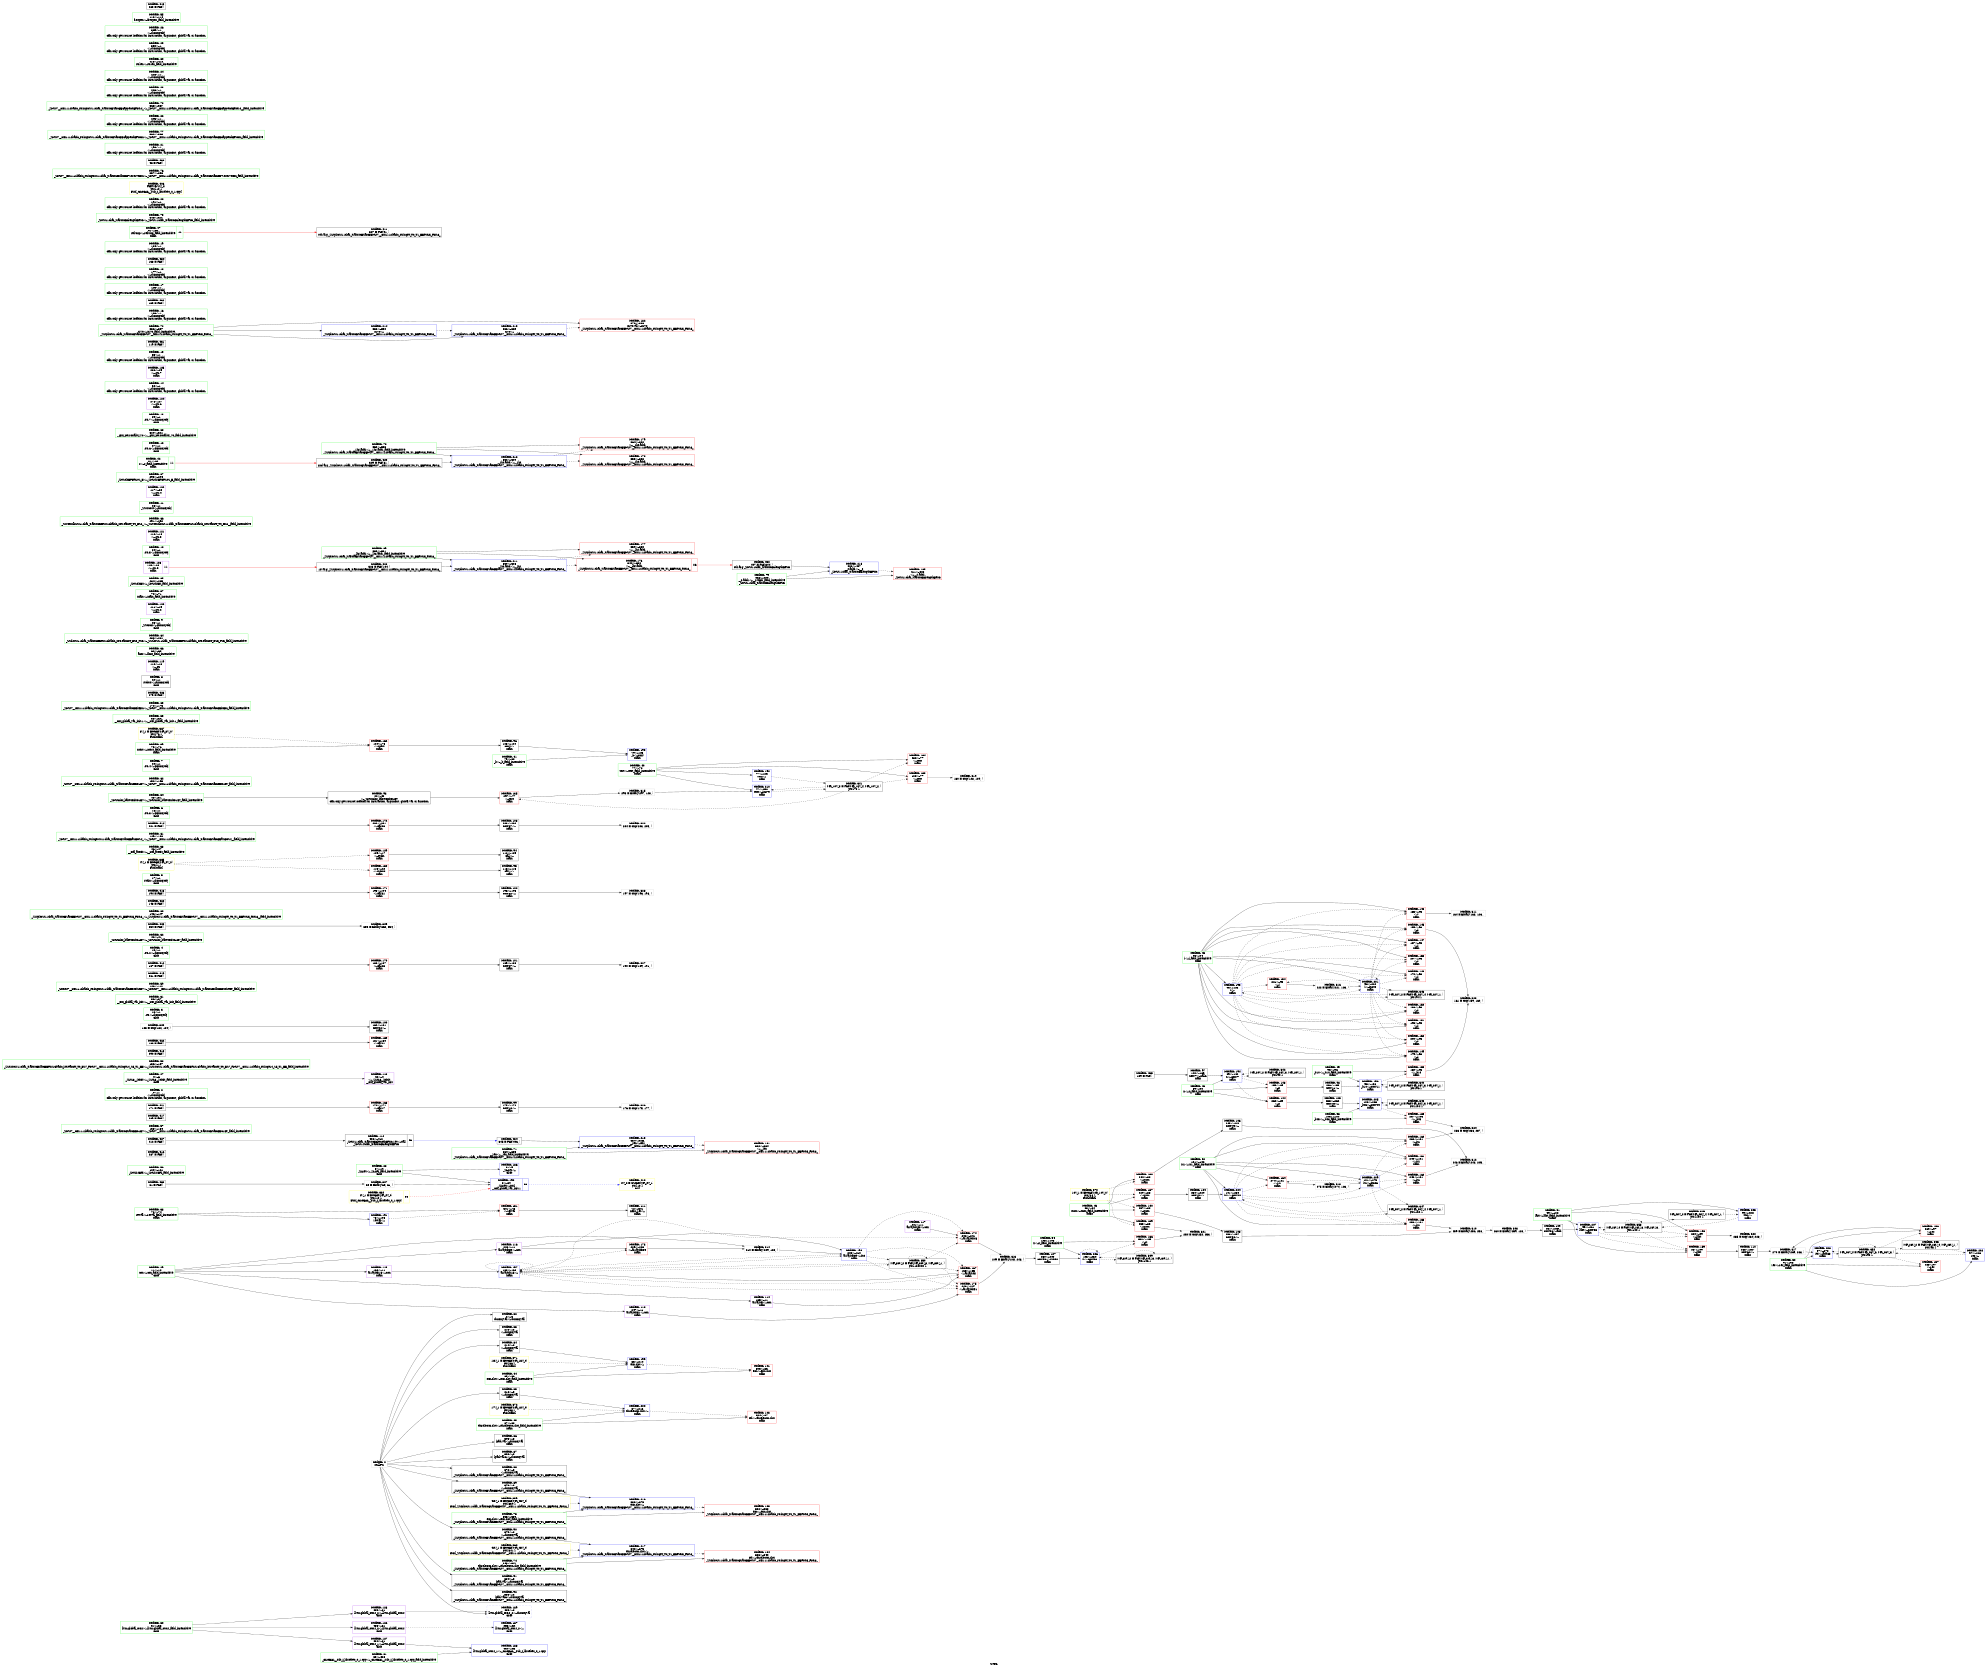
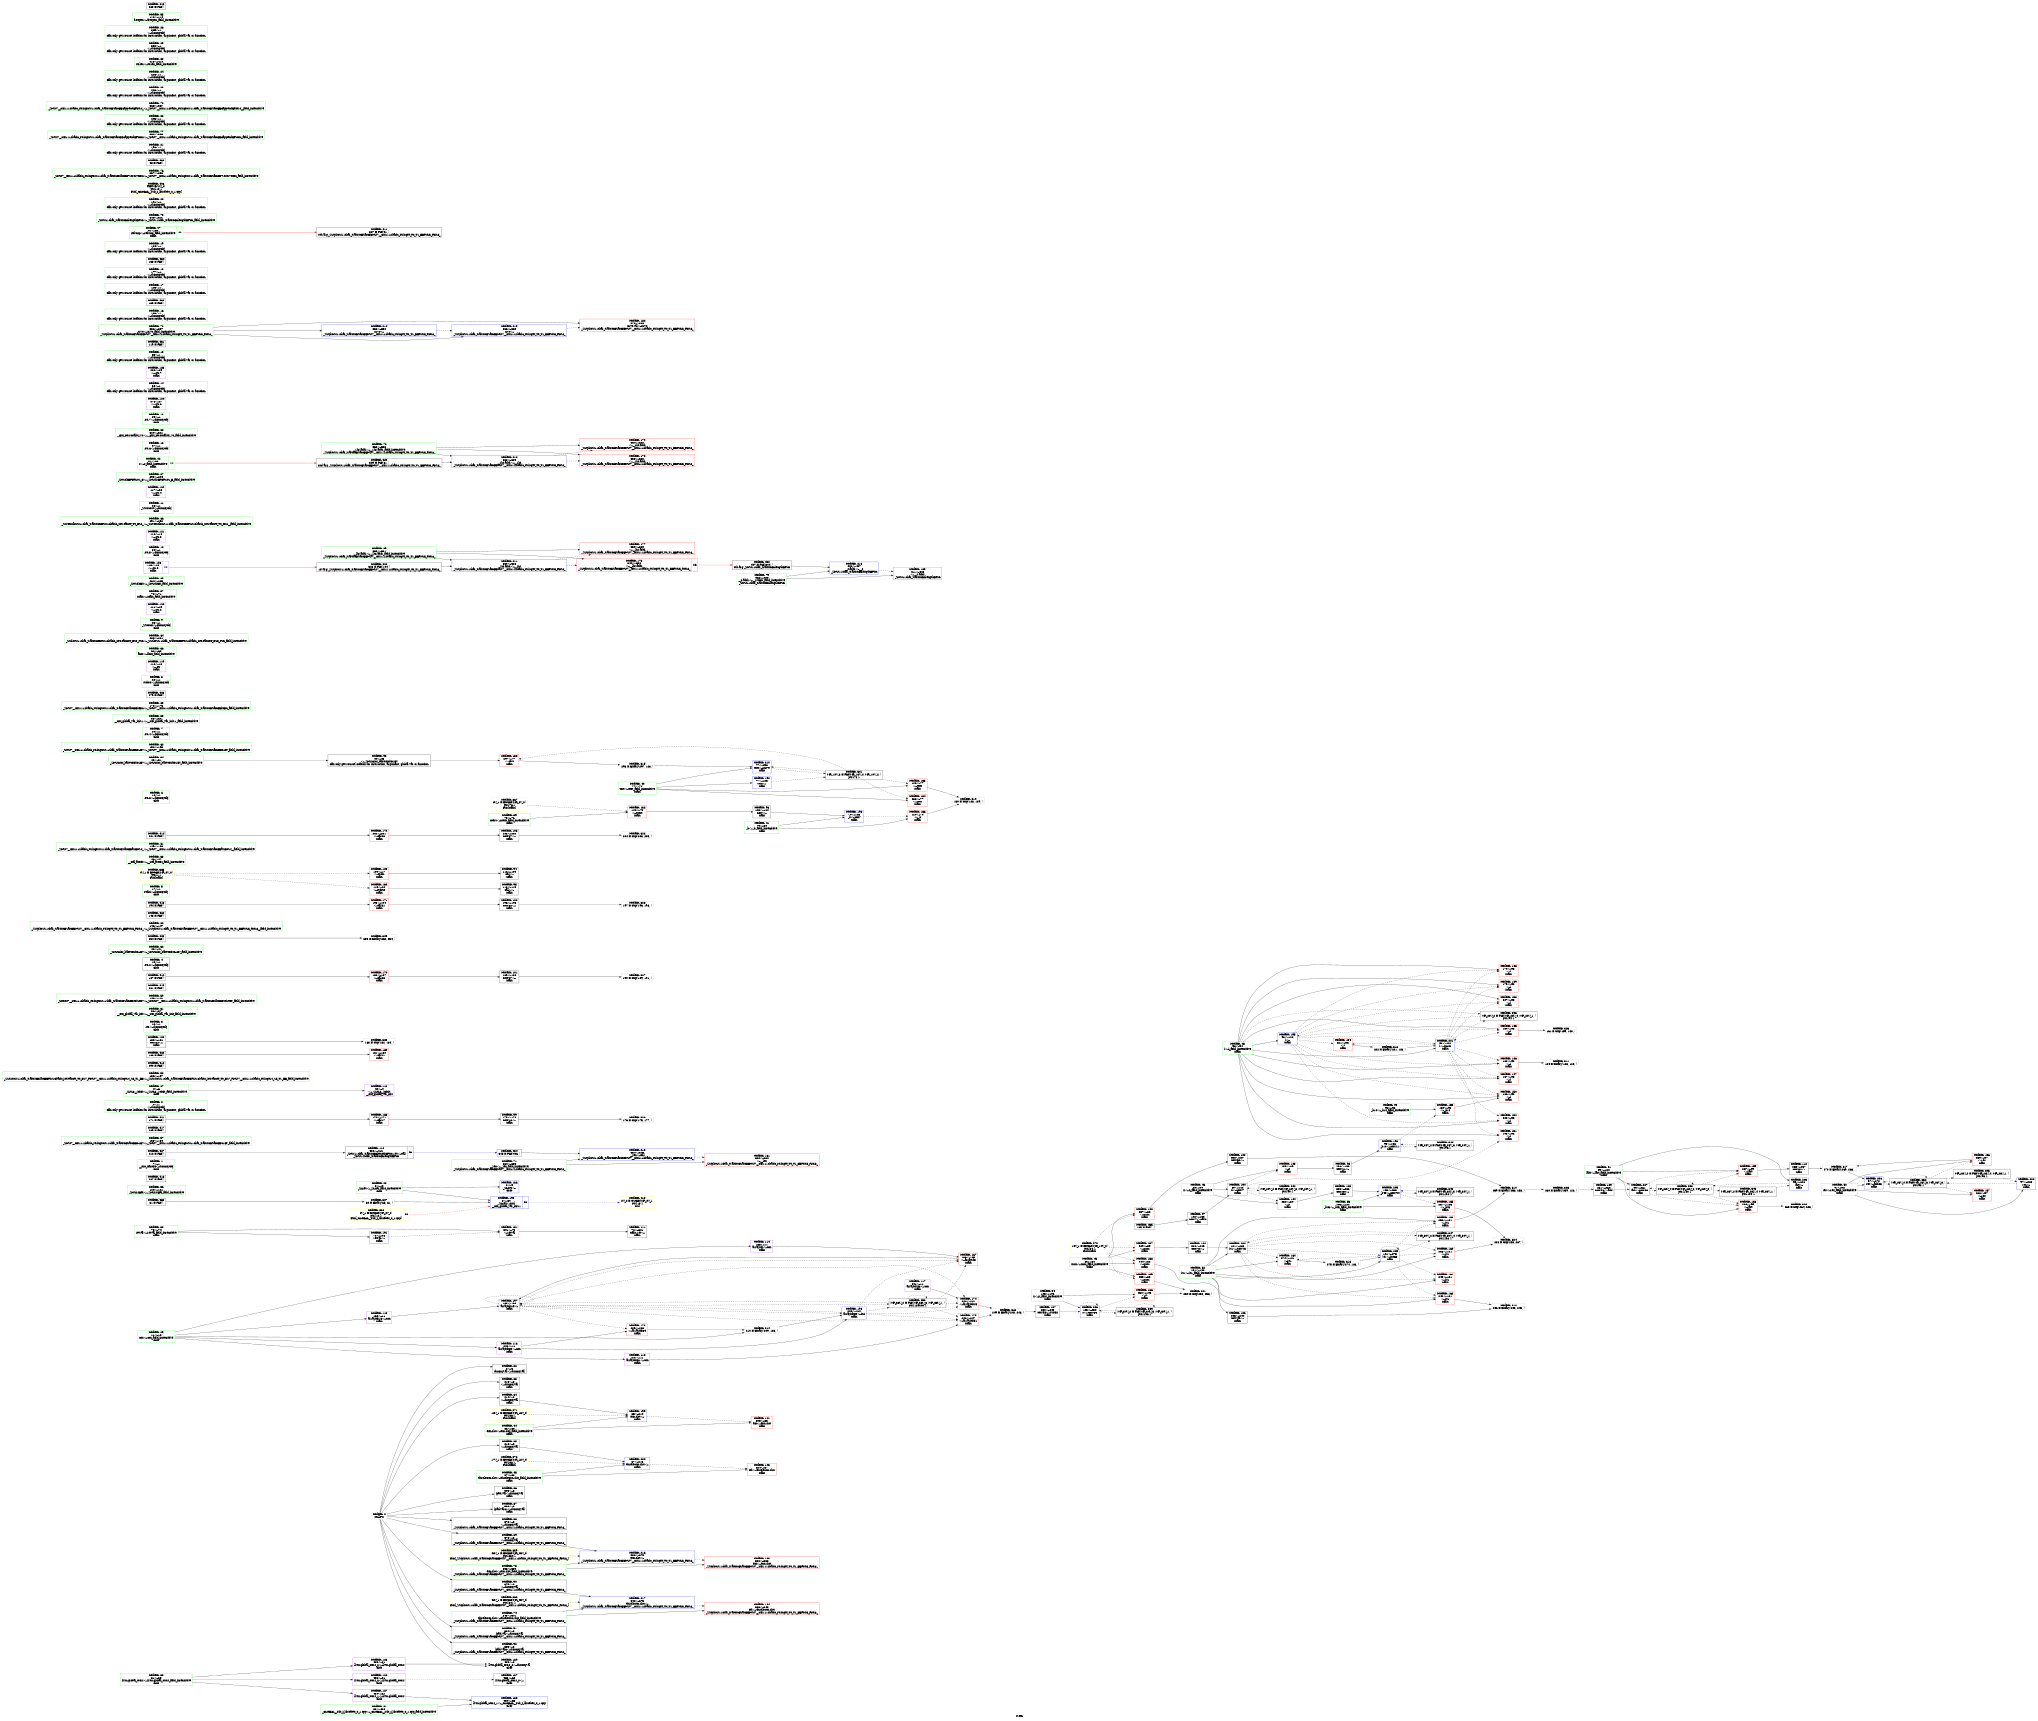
(156, 681) -> (156, 681)
none -> (918, 816)
(156, 952) -> (156, 964)
(1313, 1000) -> (1355, 1010)
(1315, 1020) -> (1376, 1179)
(270, 1027) -> (264, 1042)
(1457, 1046) -> (1476, 1103)
(1353, 1079) -> none
none -> (156, 1166)
